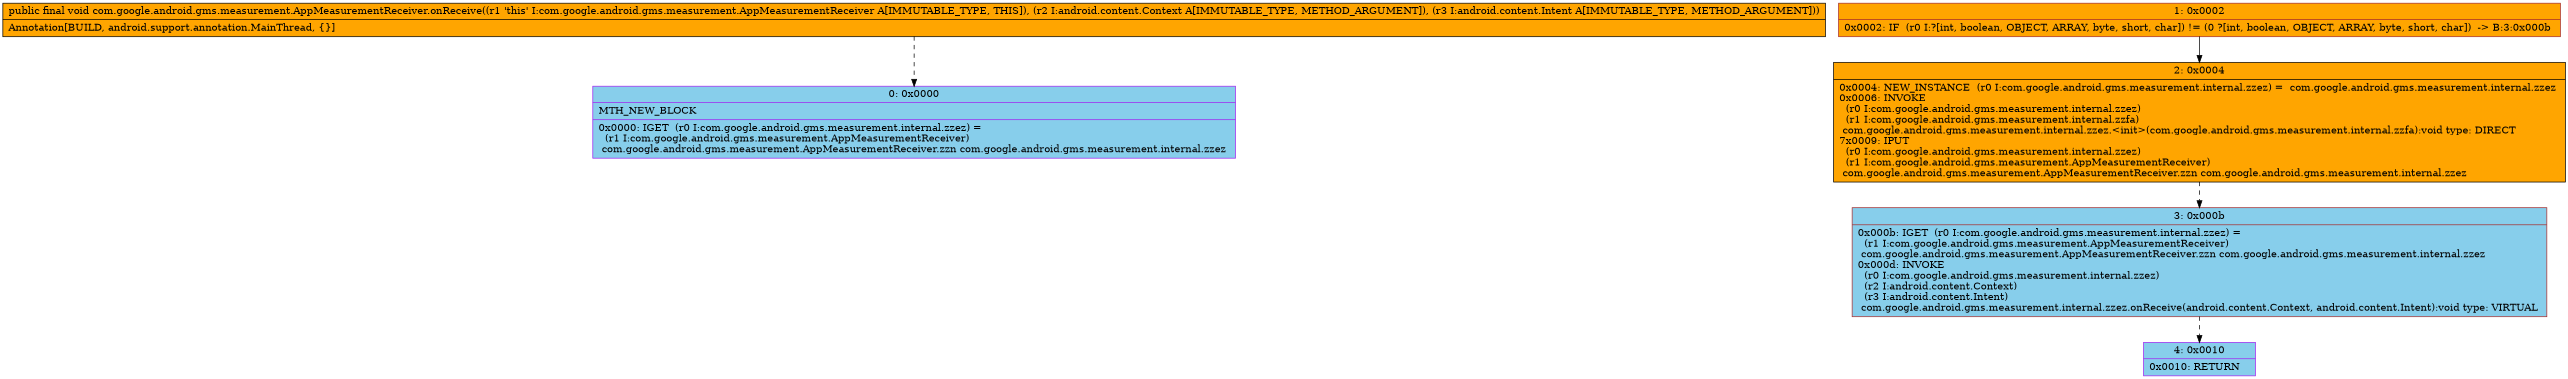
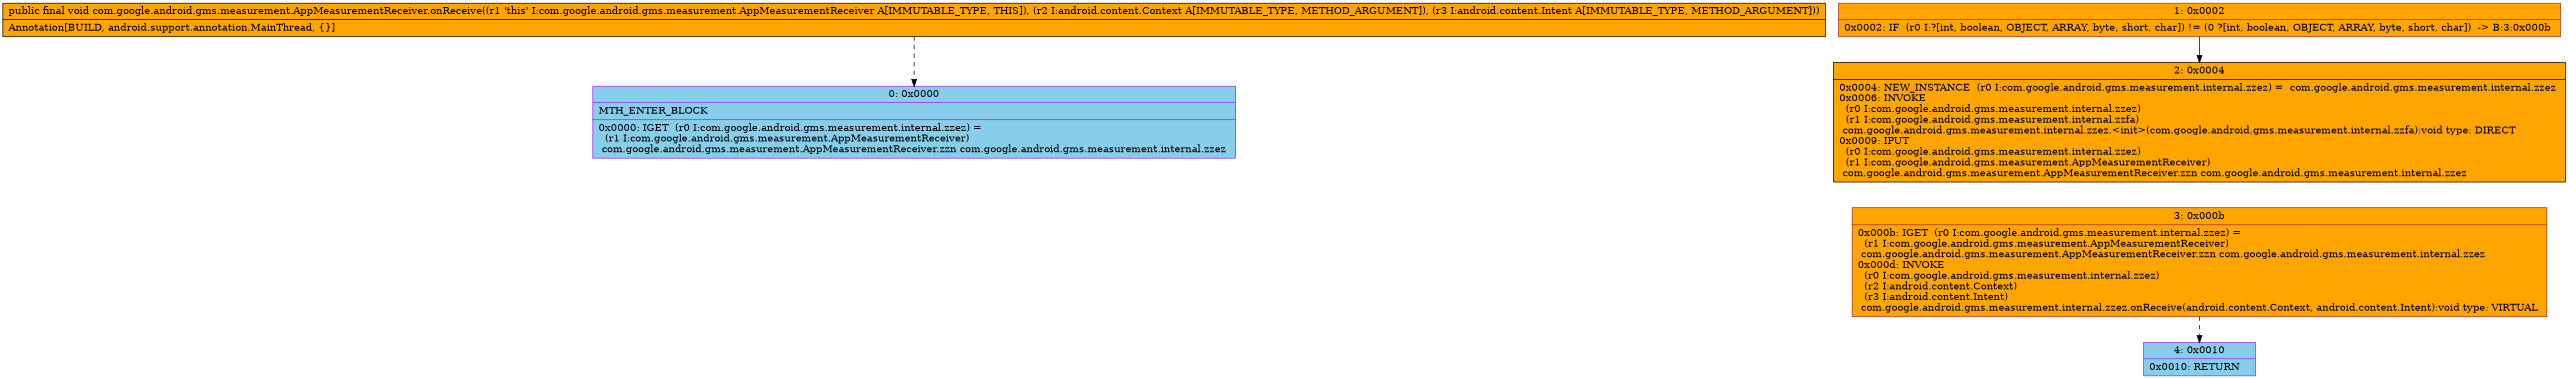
(648, 111) -> (653, 111)
(1877, 141) -> (1877, 141)
(2199, 191) -> none
(2199, 262) -> (2199, 262)
